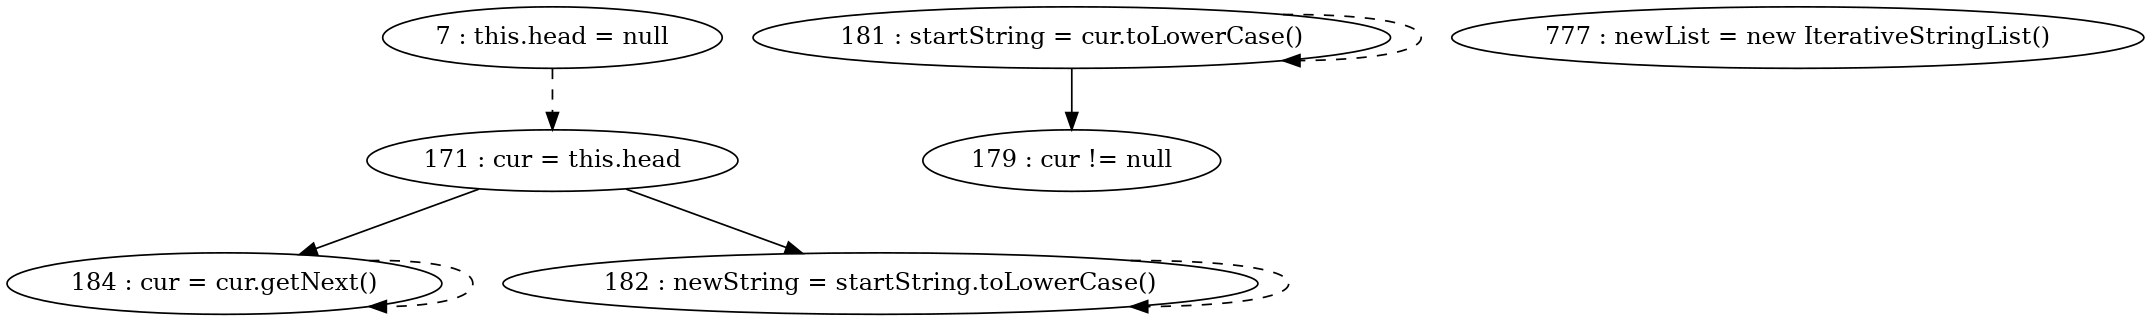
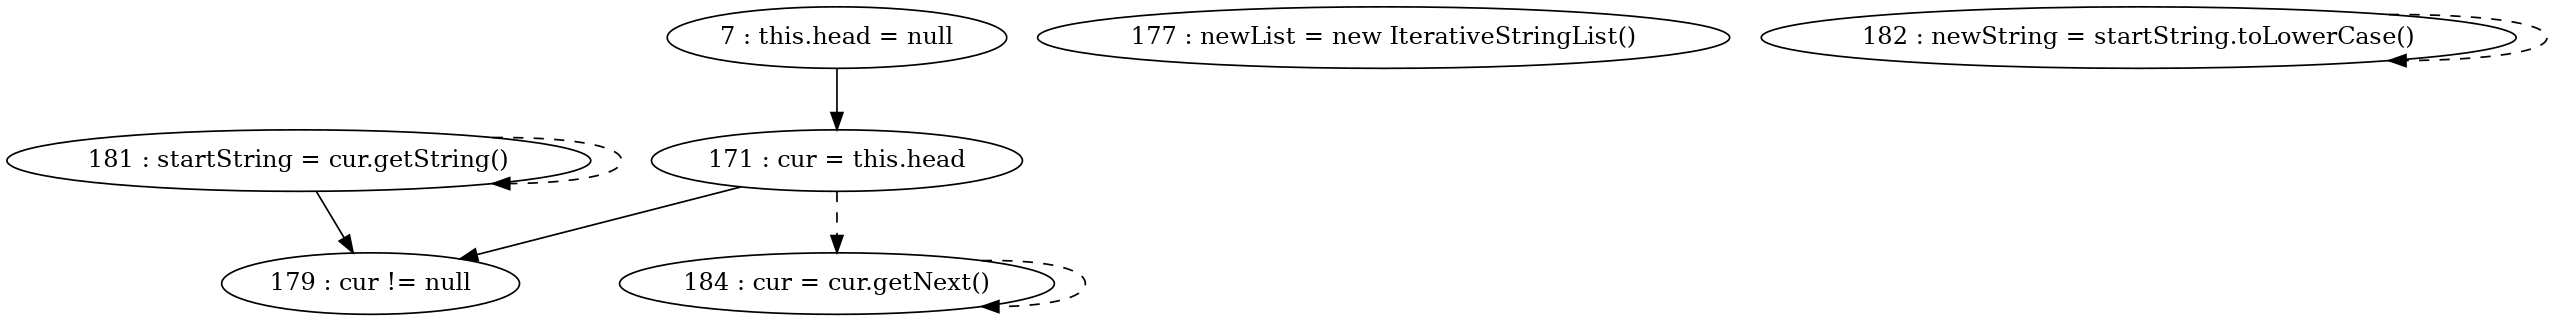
(1072, 38) -> (299, 161)
(1798, 38) -> (1384, 38)
(552, 91) -> (837, 91)
(706, 218) -> (609, 221)
(397, 219) -> (837, 214)
